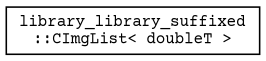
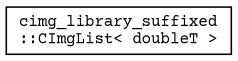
(133, 31) -> (119, 31)
